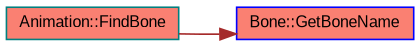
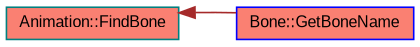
(199, 34) -> (216, 12)
